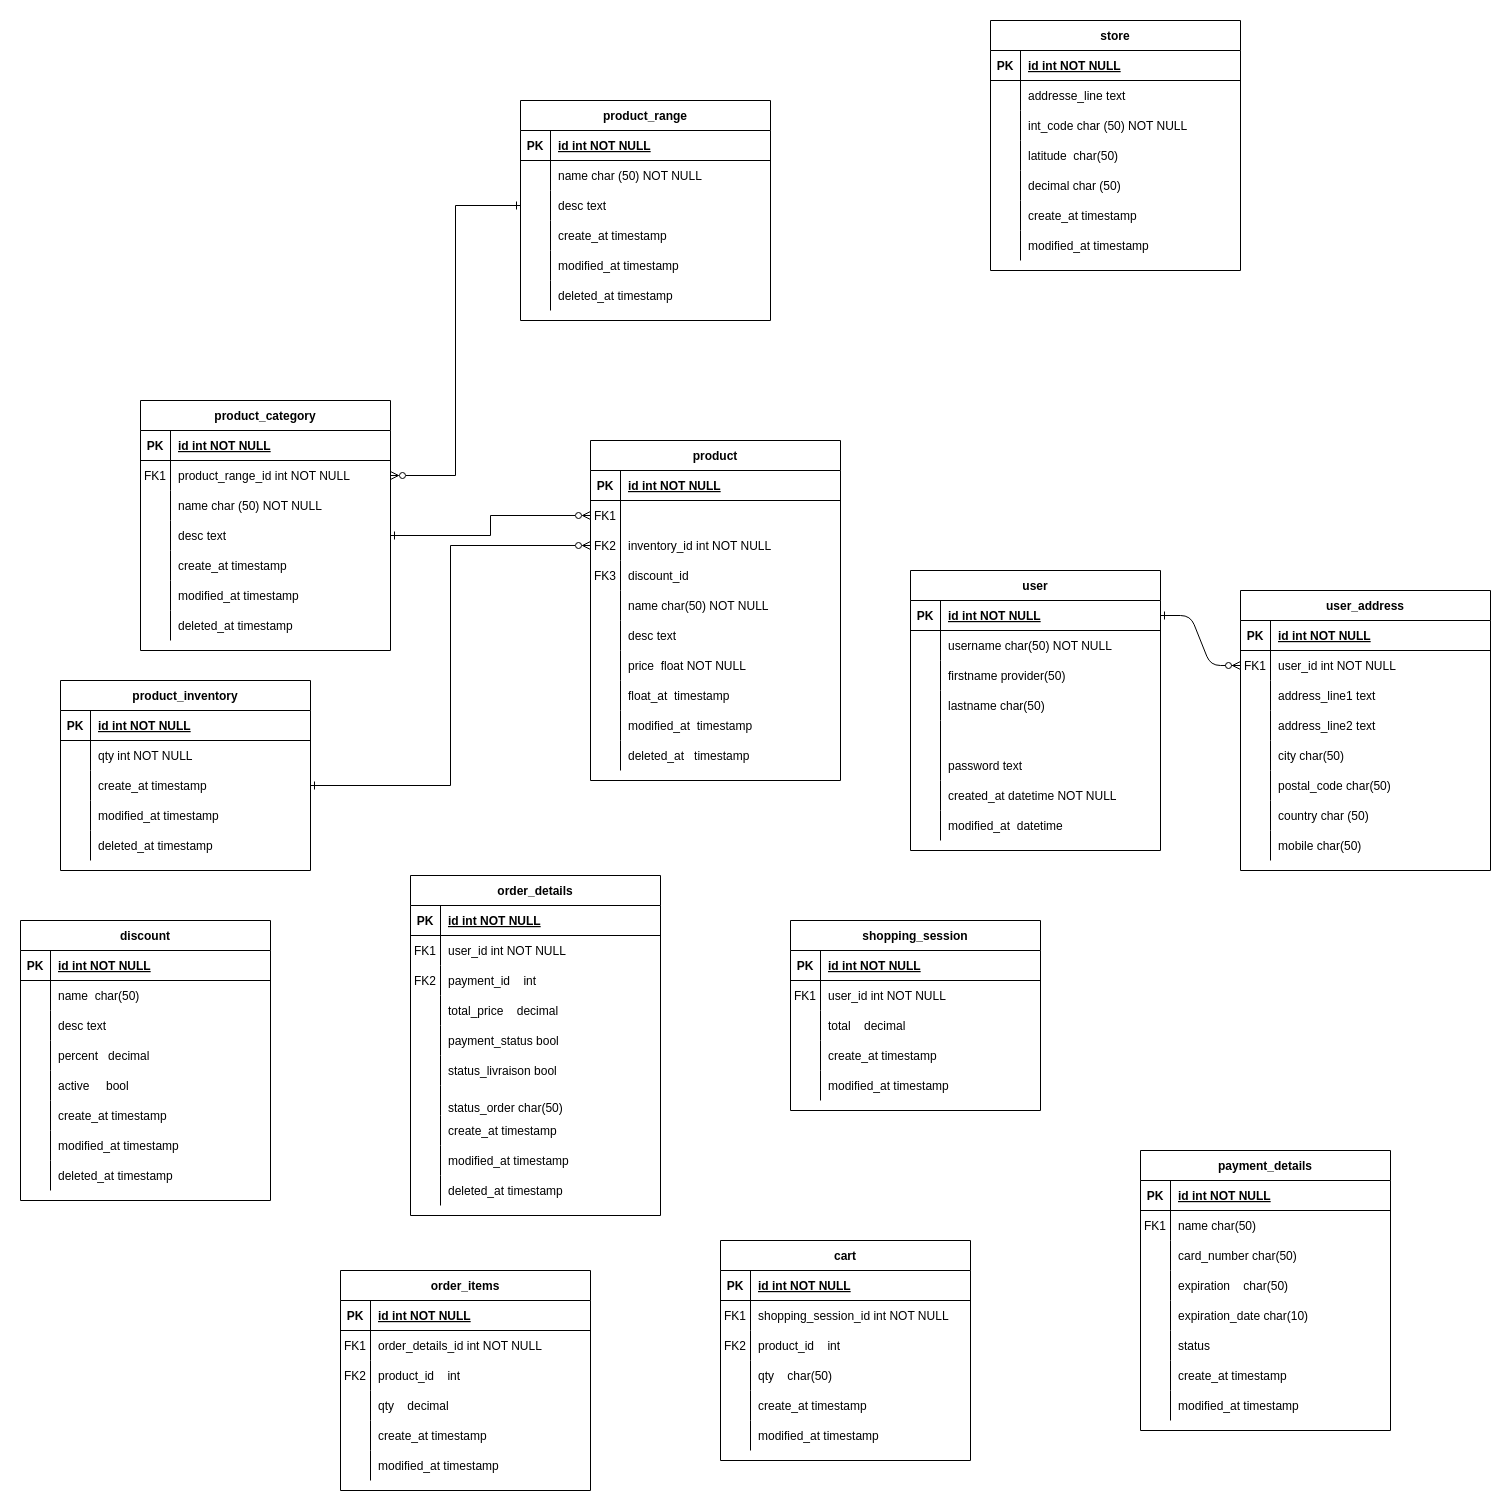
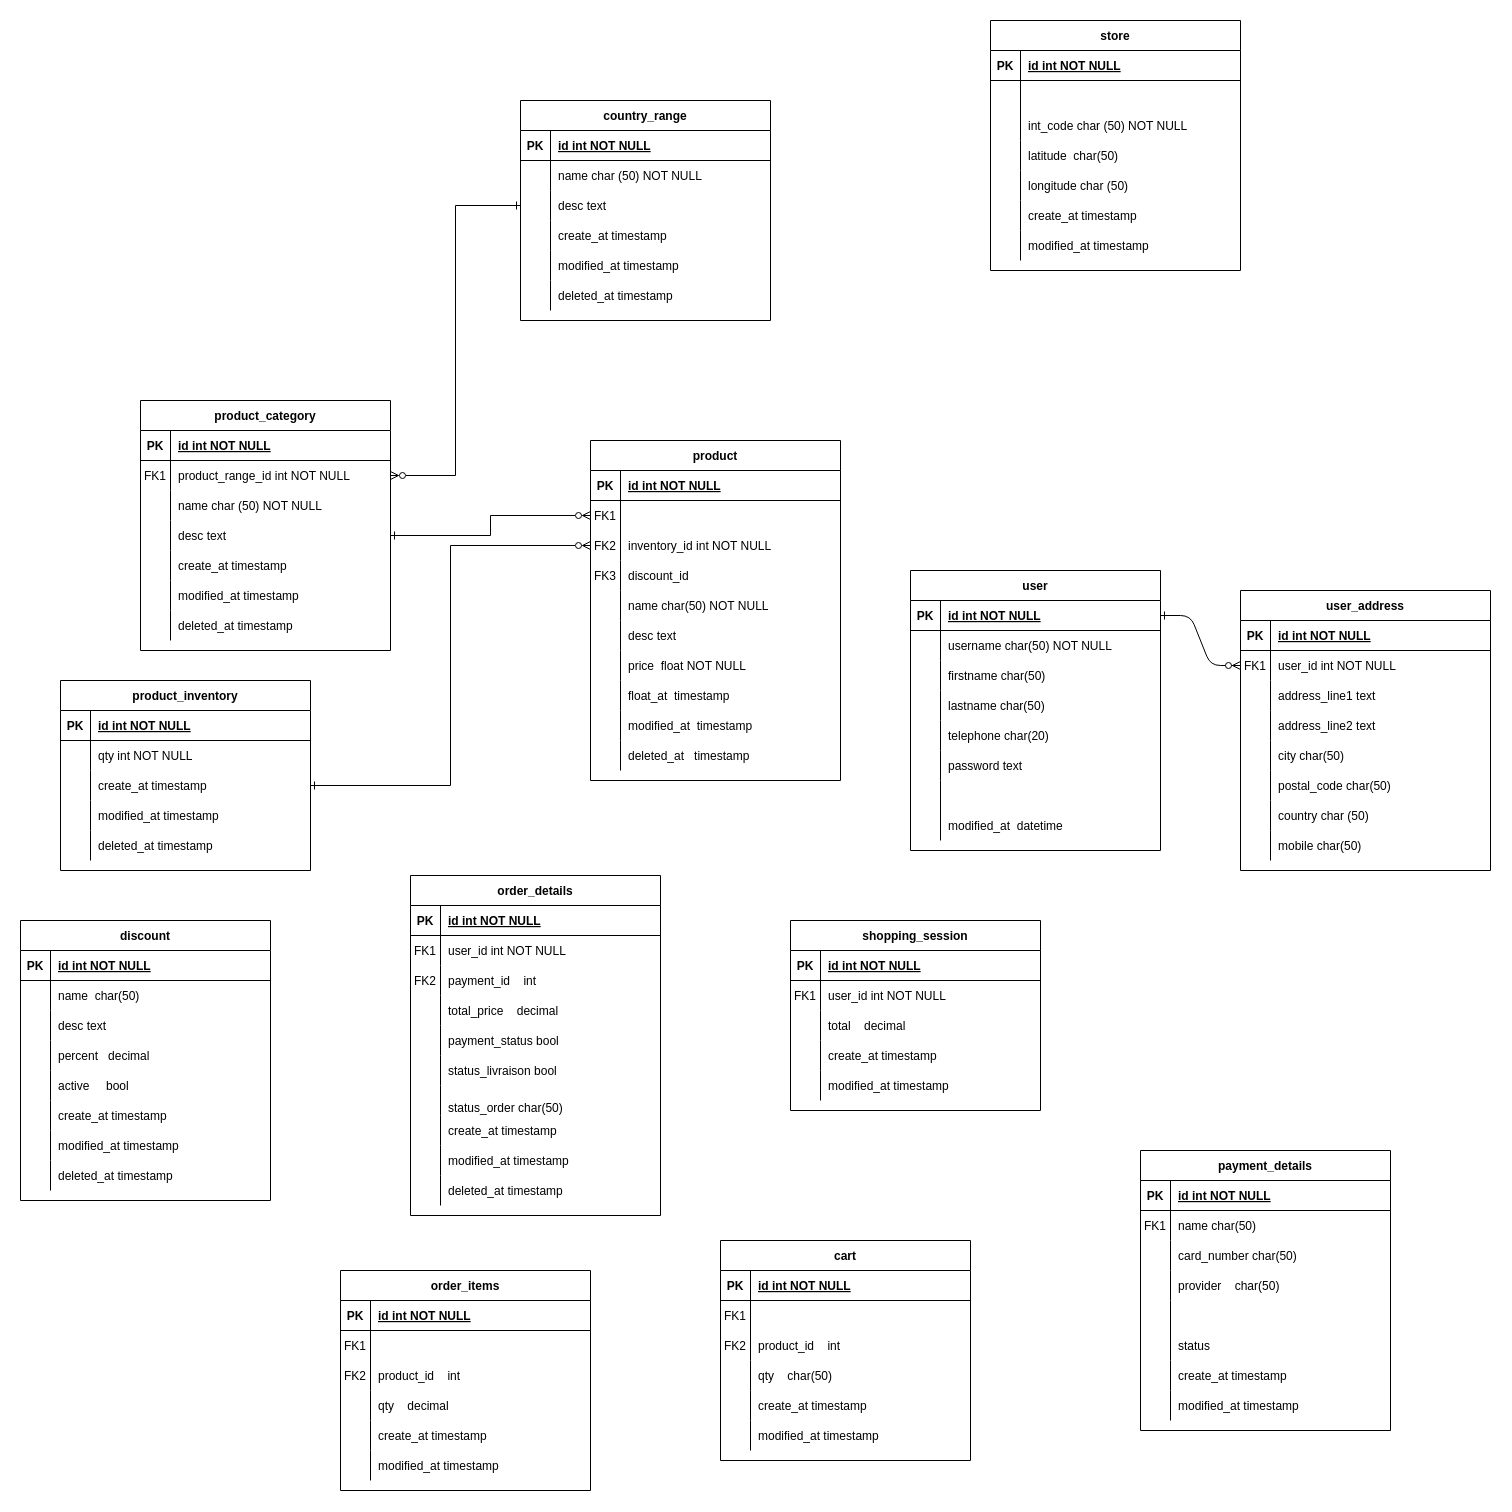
(1131, 96) -> none
(645, 116) -> (645, 116)
(1079, 186) -> (1086, 186)
(1017, 676) -> (1005, 676)
none -> (1051, 736)
(1051, 796) -> none
(1246, 1286) -> (1241, 1286)
(861, 1316) -> none
(1281, 1316) -> none
(481, 1346) -> none
